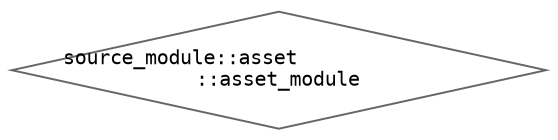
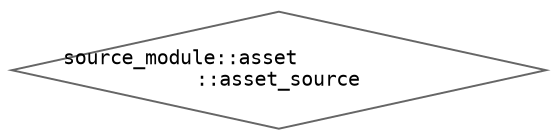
(279, 70) -> (279, 70)
